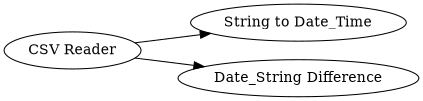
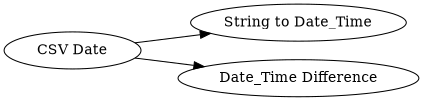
(73, 50) -> (73, 50)
(298, 78) -> (298, 78)
